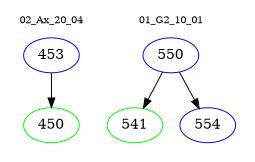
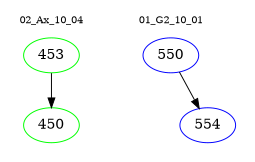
(51, 21) -> (51, 21)
(51, 55) -> (51, 55)
(135, 125) -> none
